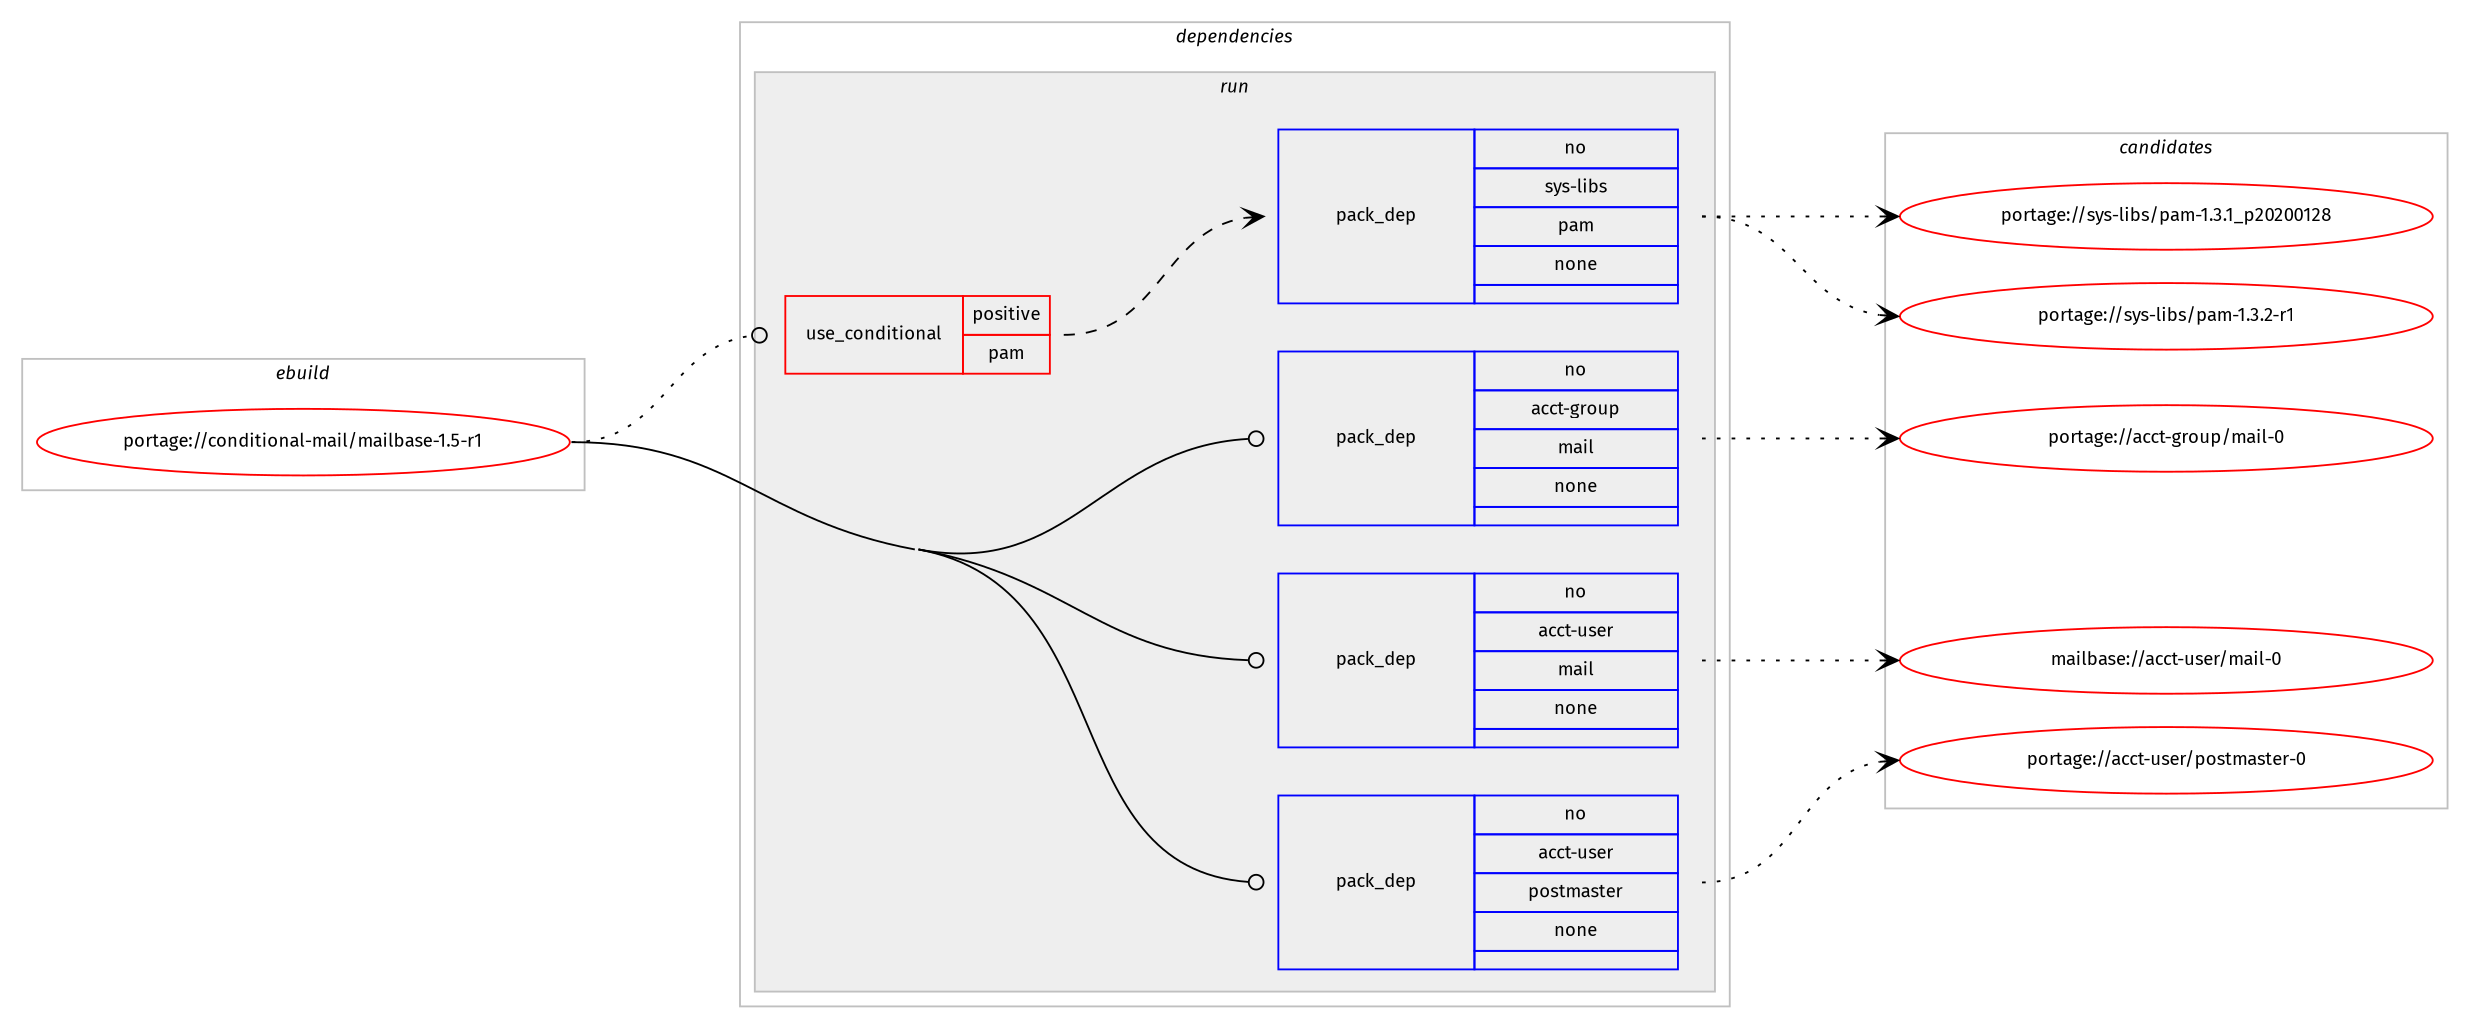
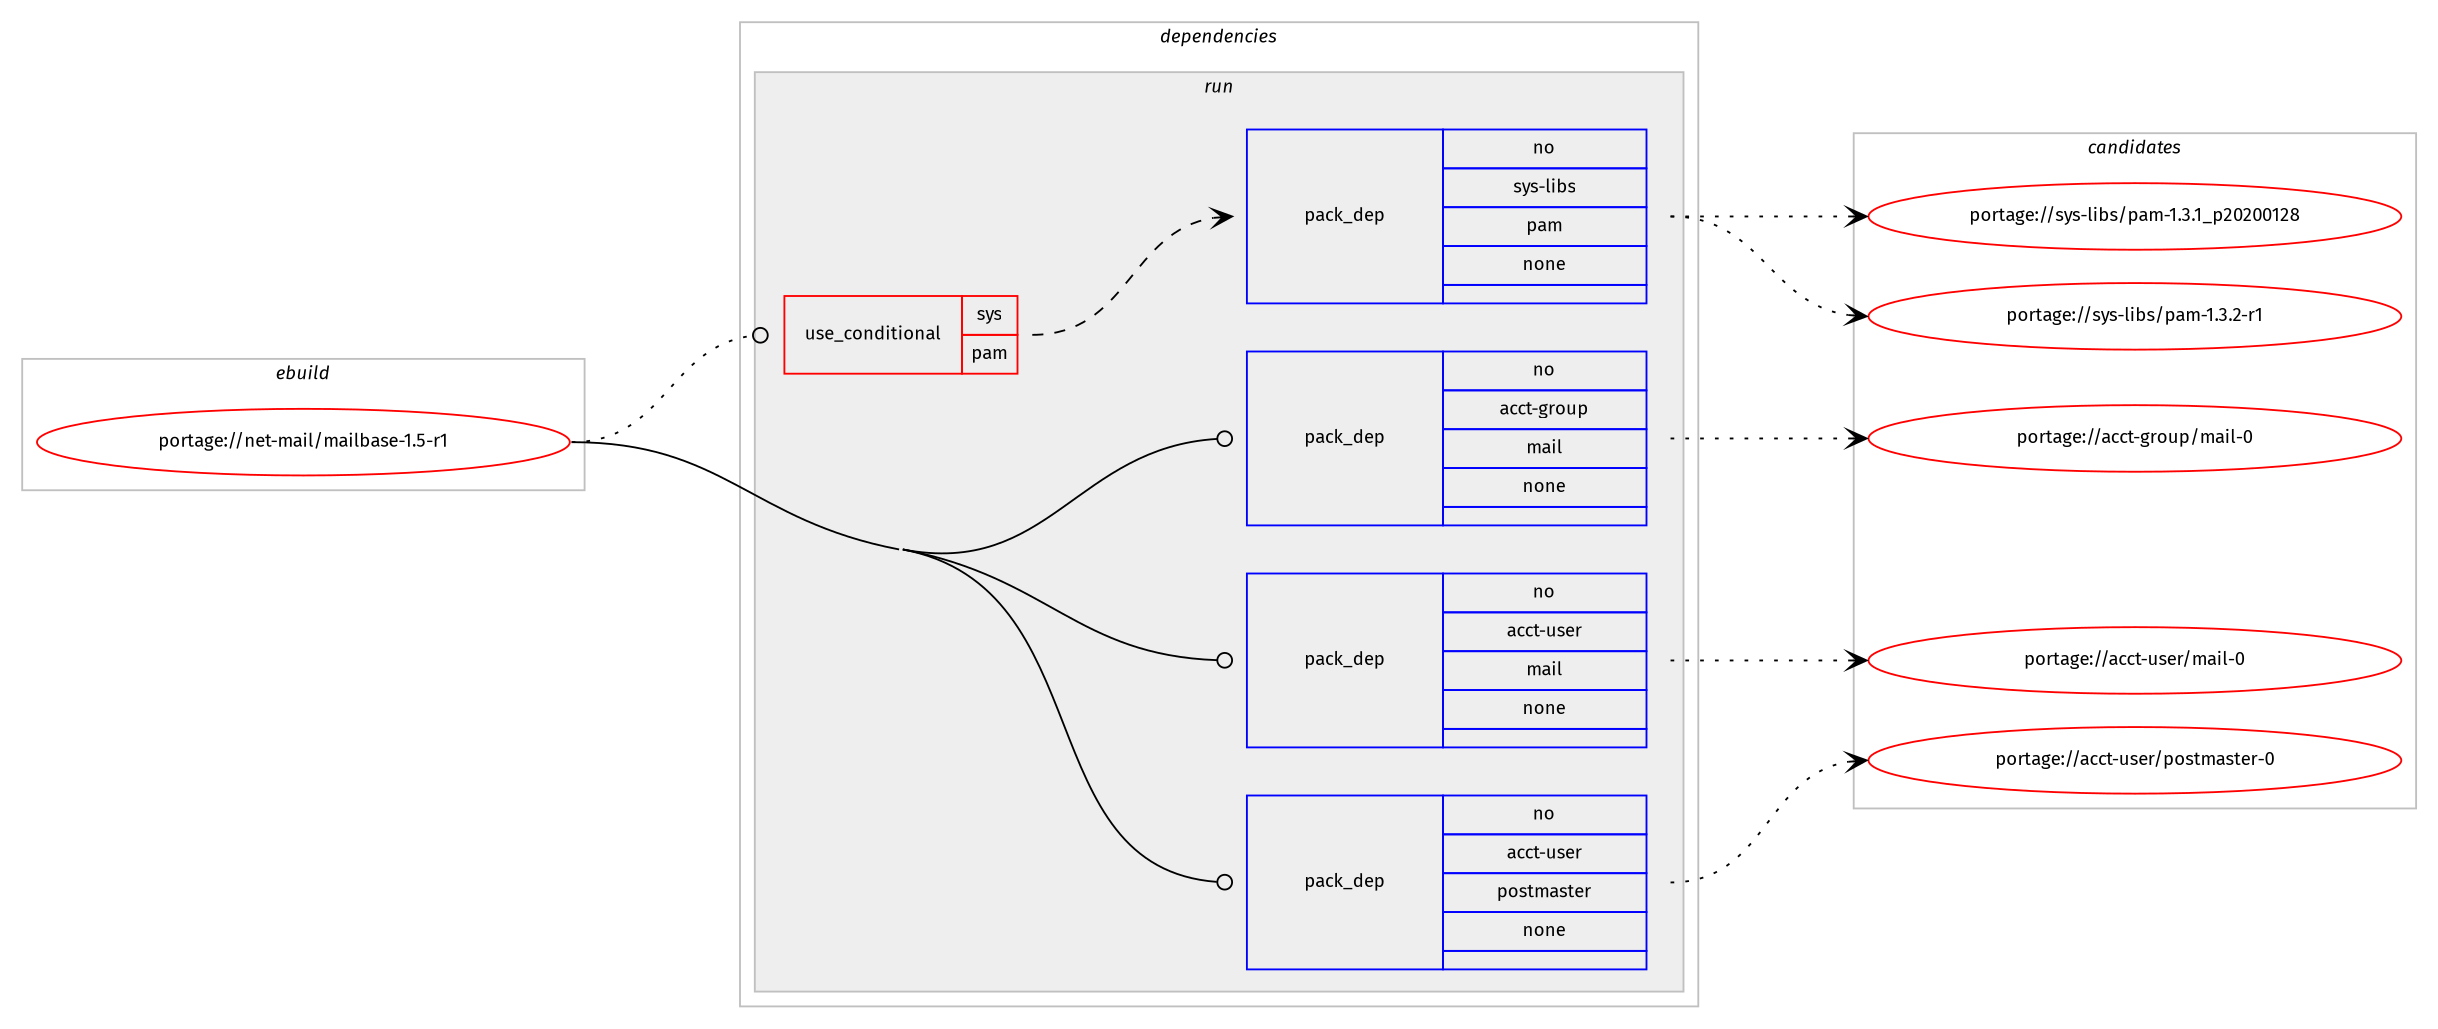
(1006, 314) -> (990, 314)
(303, 442) -> (303, 442)
(2166, 660) -> (2135, 660)
